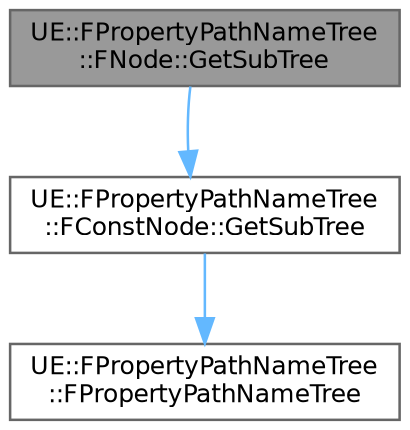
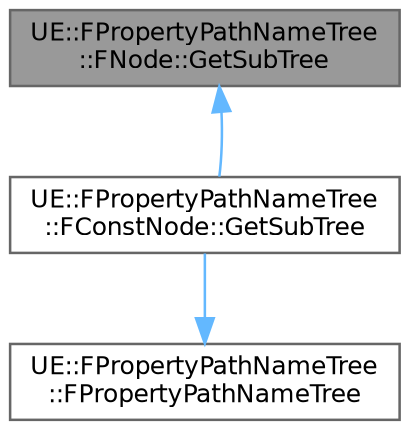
(188, 119) -> (222, 144)
